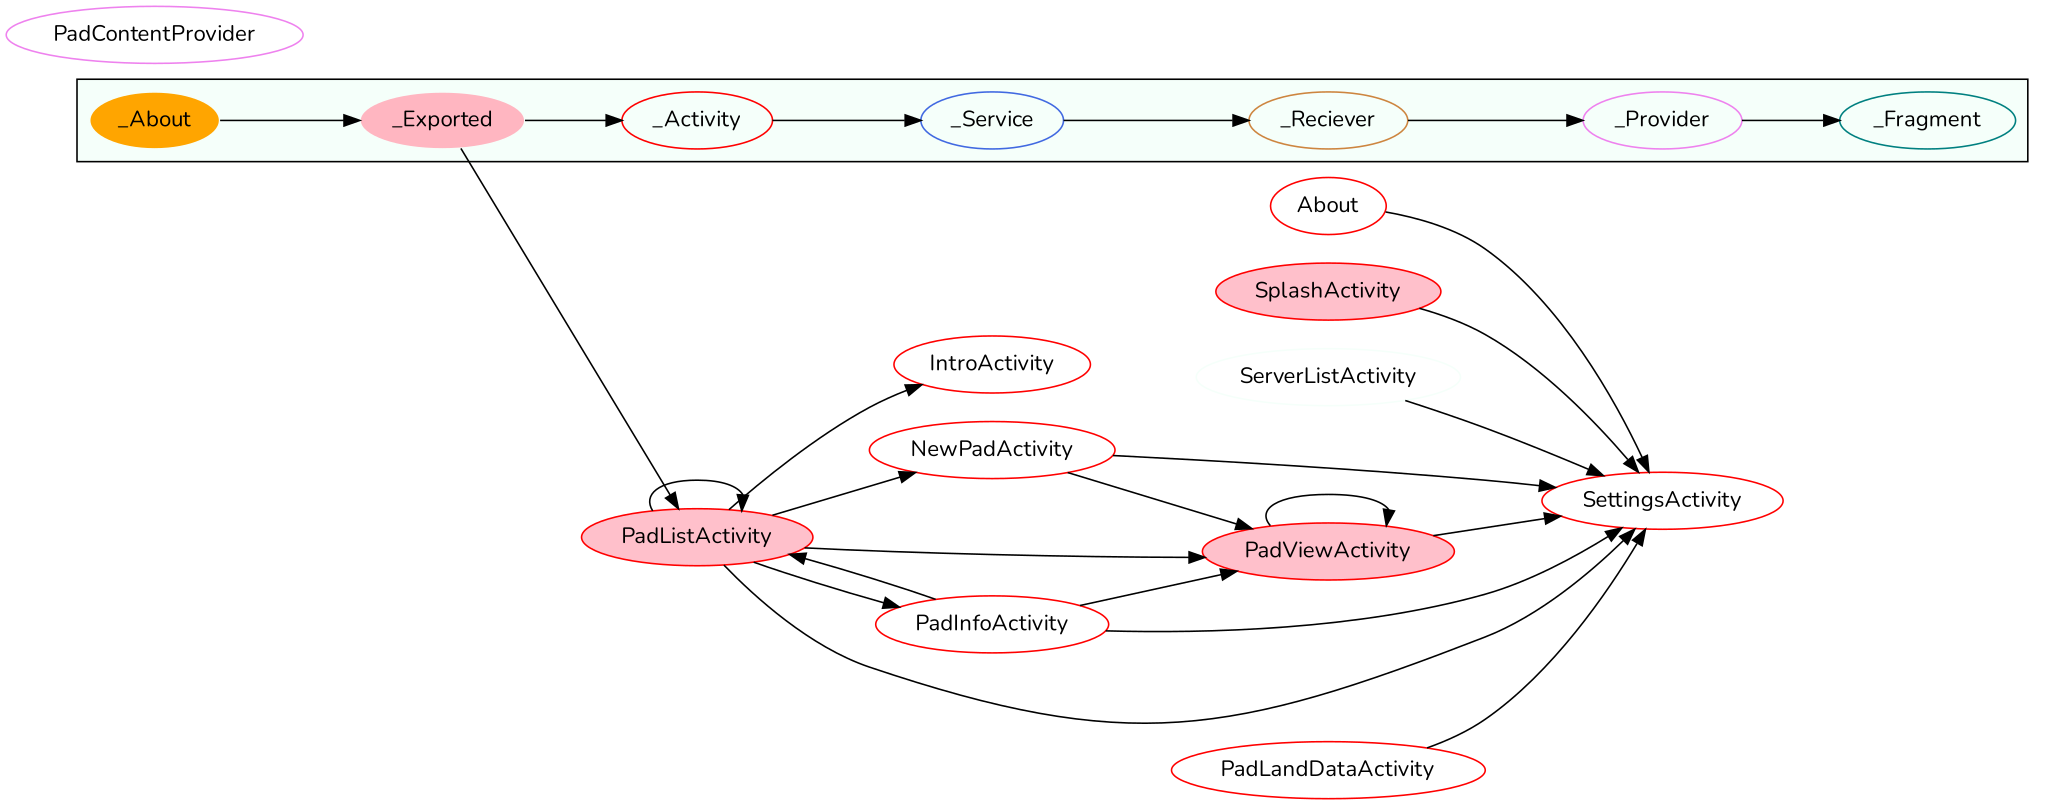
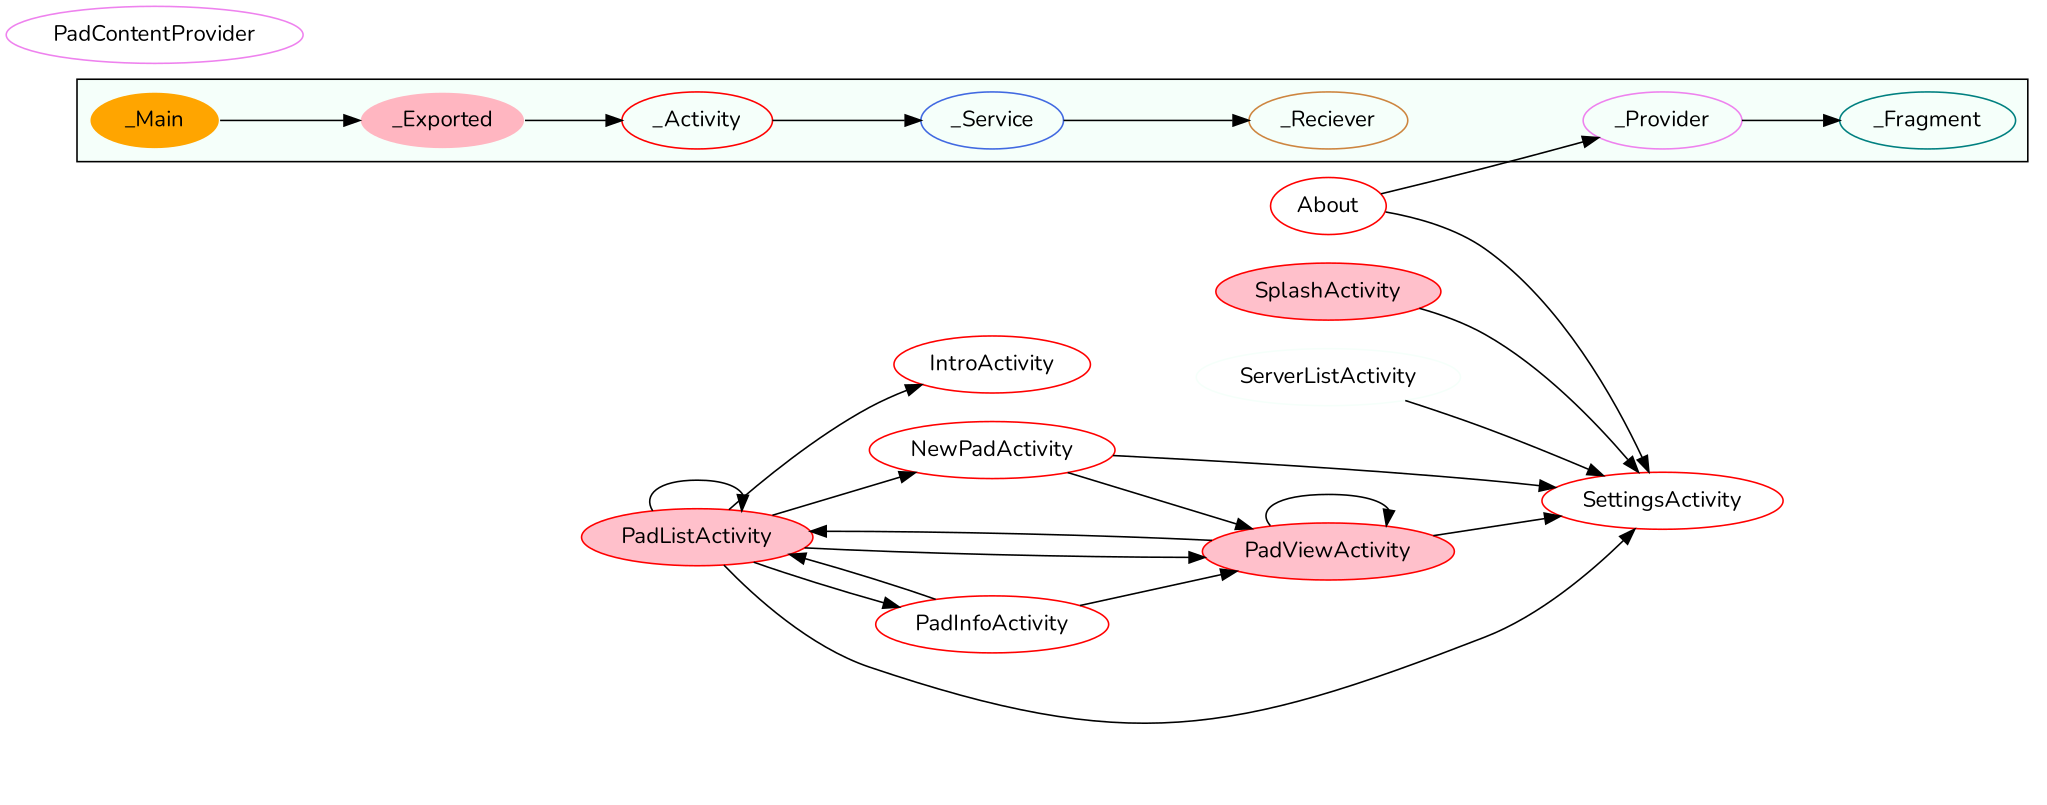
(155, 120) -> (155, 120)
(1487, 120) -> (1472, 171)
(566, 322) -> (1019, 534)
(1364, 618) -> none
(1328, 770) -> none
